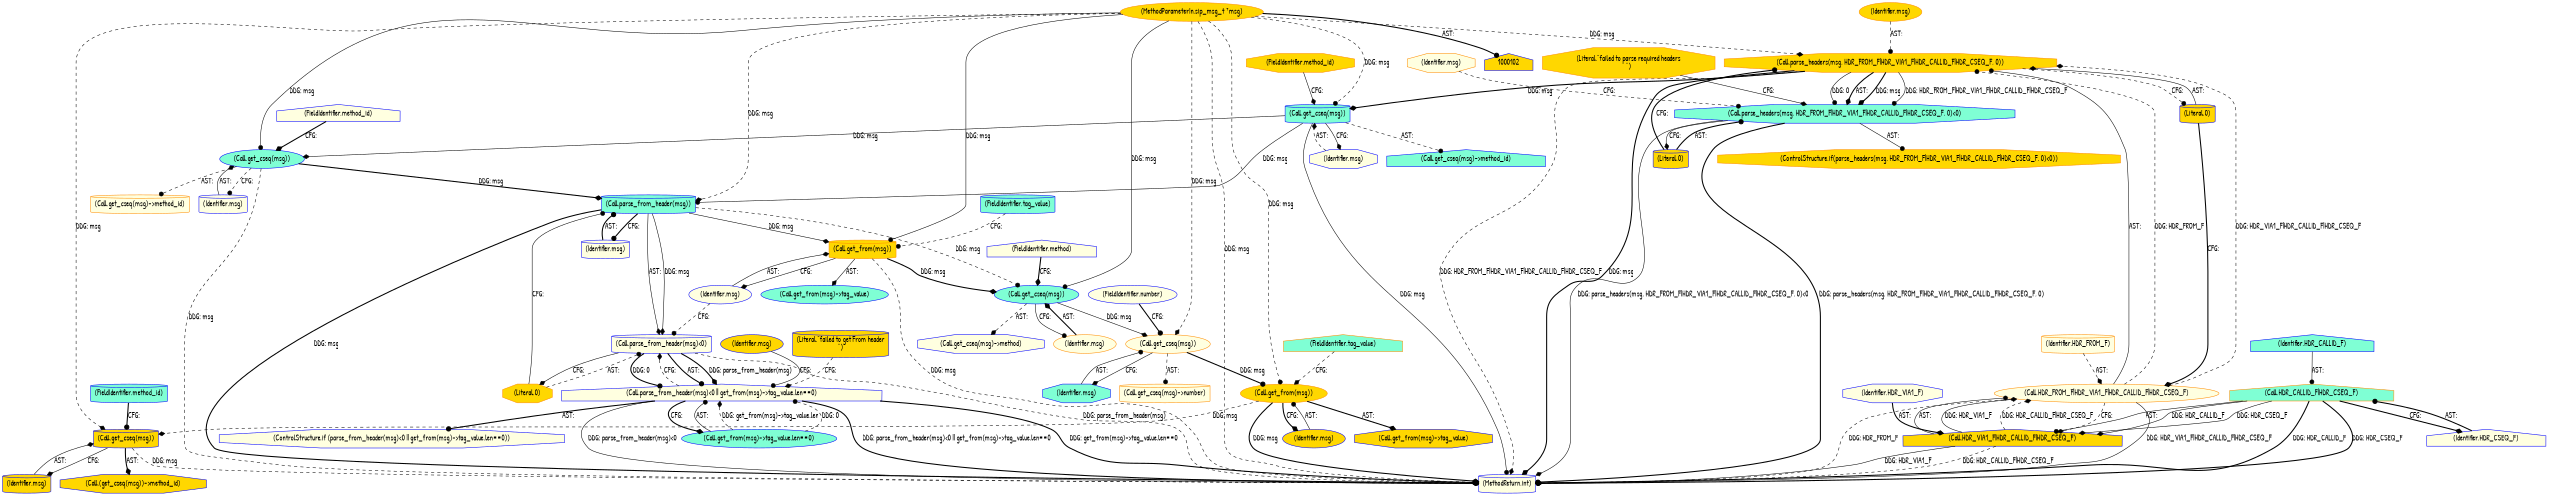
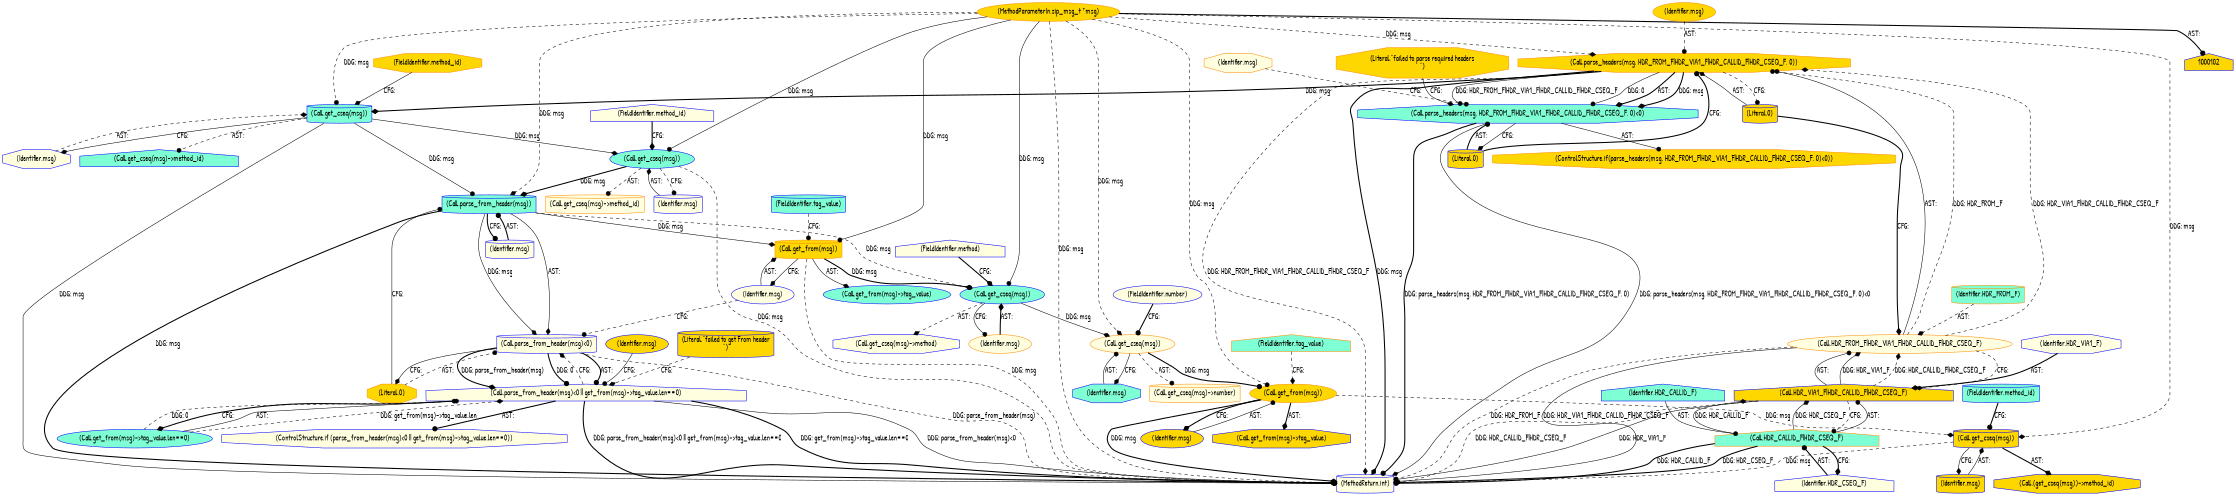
(2078, 344) -> (1988, 295)
none -> (1849, 418)
